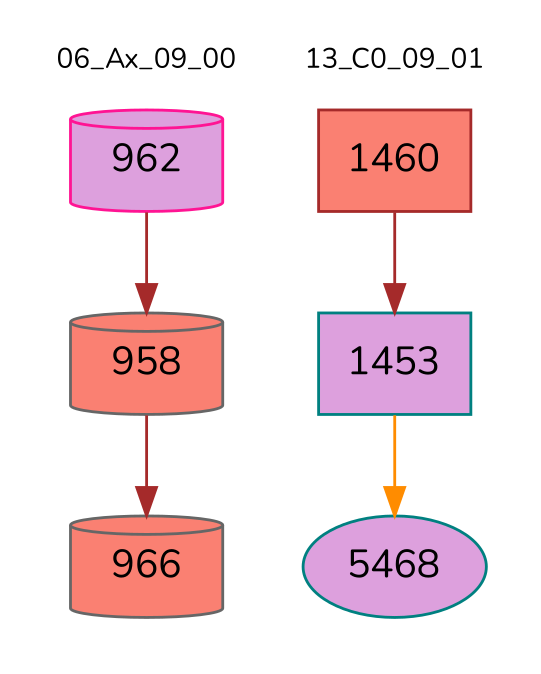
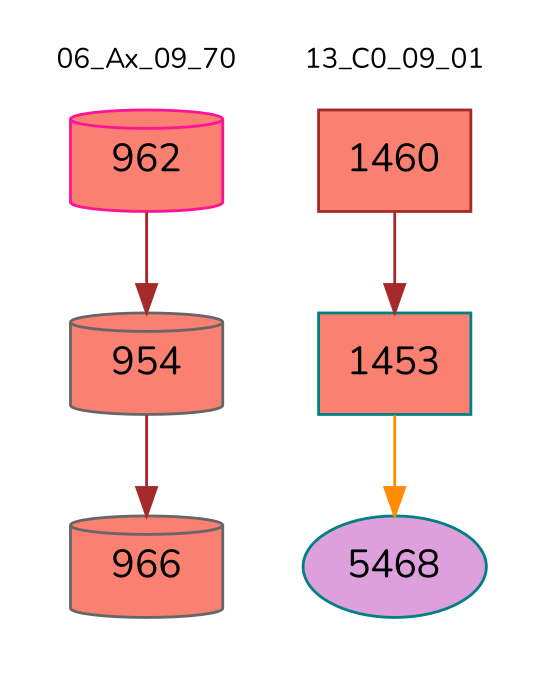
(147, 61) -> (147, 61)
(147, 161) -> (147, 161)
(147, 364) -> (147, 364)
(395, 364) -> (395, 364)
